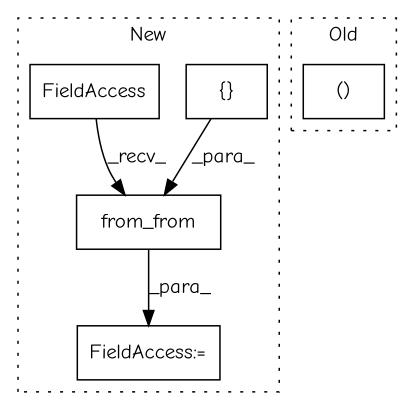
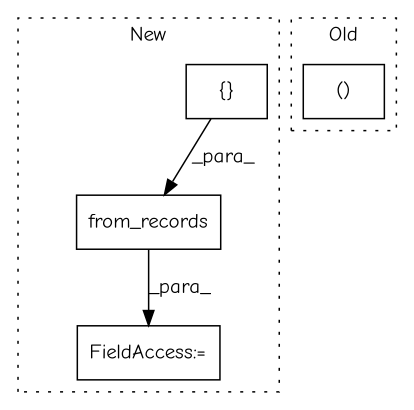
(95, 92) -> none
(149, 222) -> (149, 222)
